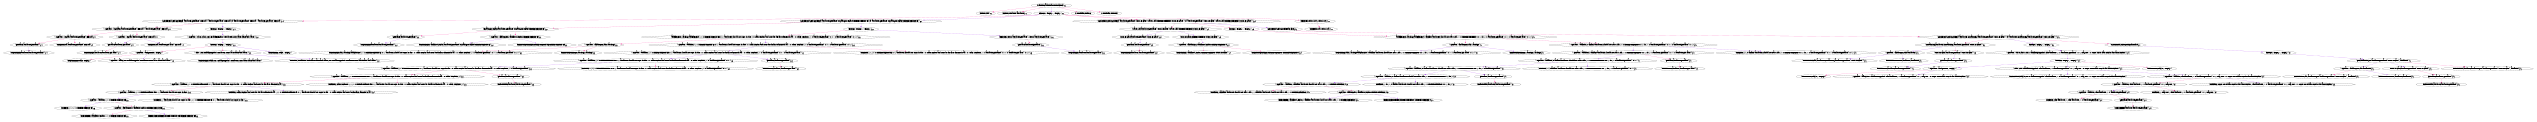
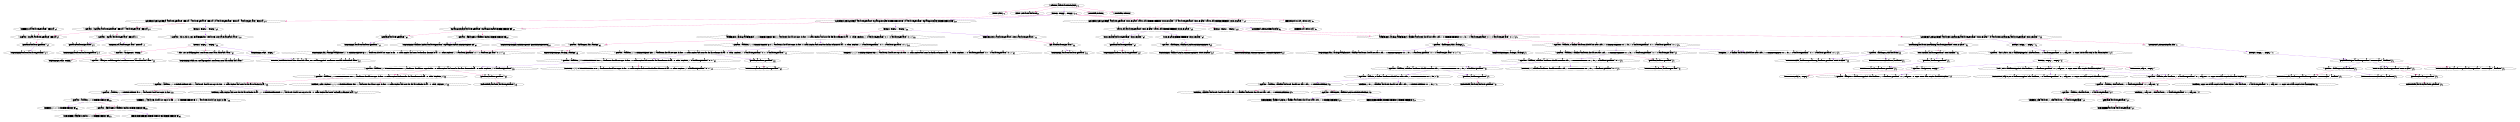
(75, 40) -> (39, 32)
